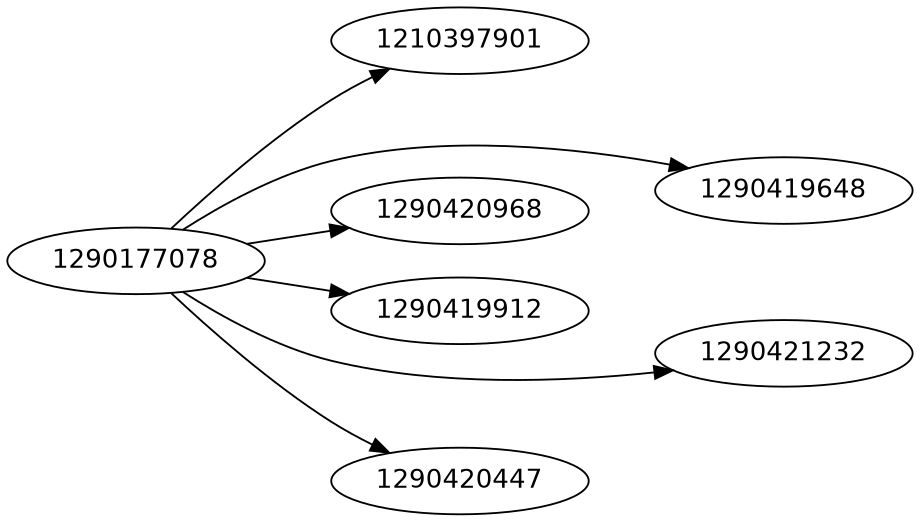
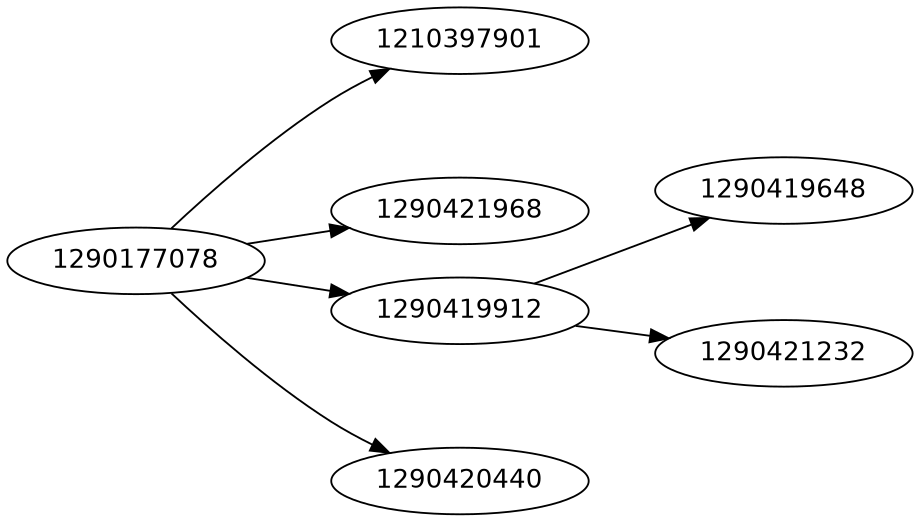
(419, 148) -> (613, 254)
(460, 211) -> (460, 211)
(410, 374) -> (613, 331)
(460, 481) -> (460, 481)
